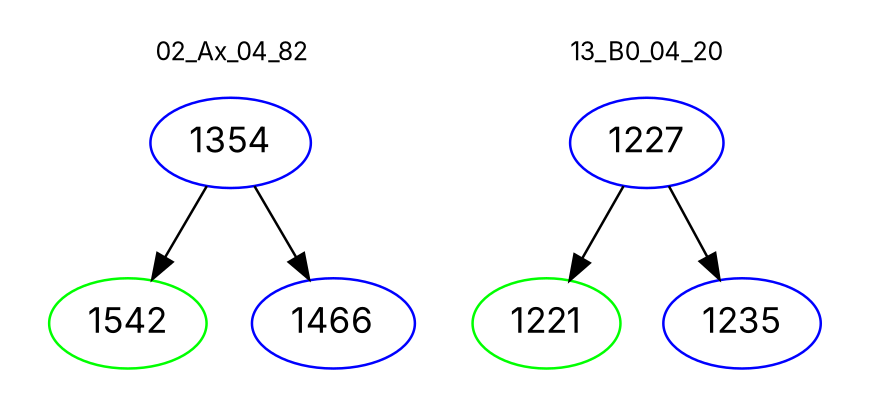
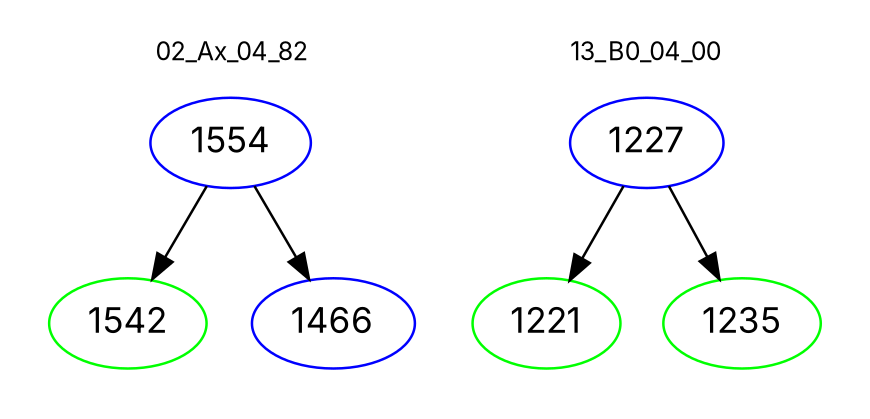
(647, 54) -> (647, 54)
(231, 143) -> (231, 143)
(742, 323) -> (742, 323)
